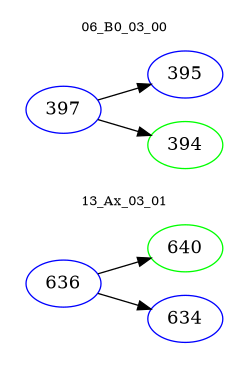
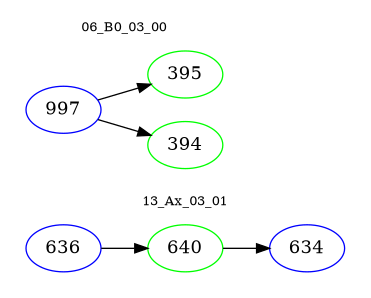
(185, 74) -> (185, 74)
(64, 110) -> (64, 110)
(118, 299) -> (240, 248)
